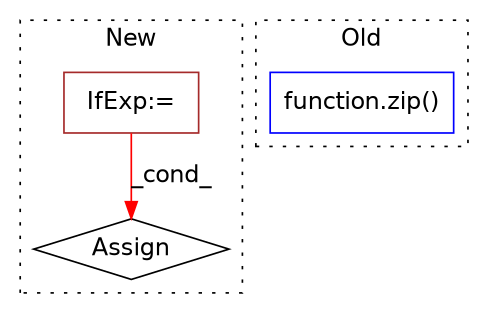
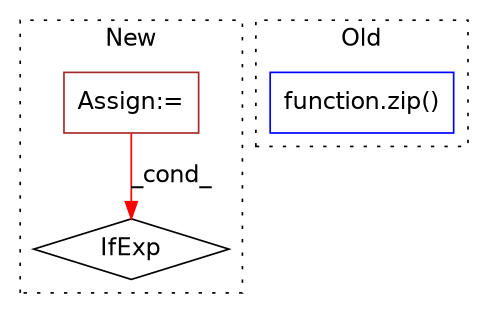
(131, 103) -> (131, 103)
(131, 249) -> (131, 249)
